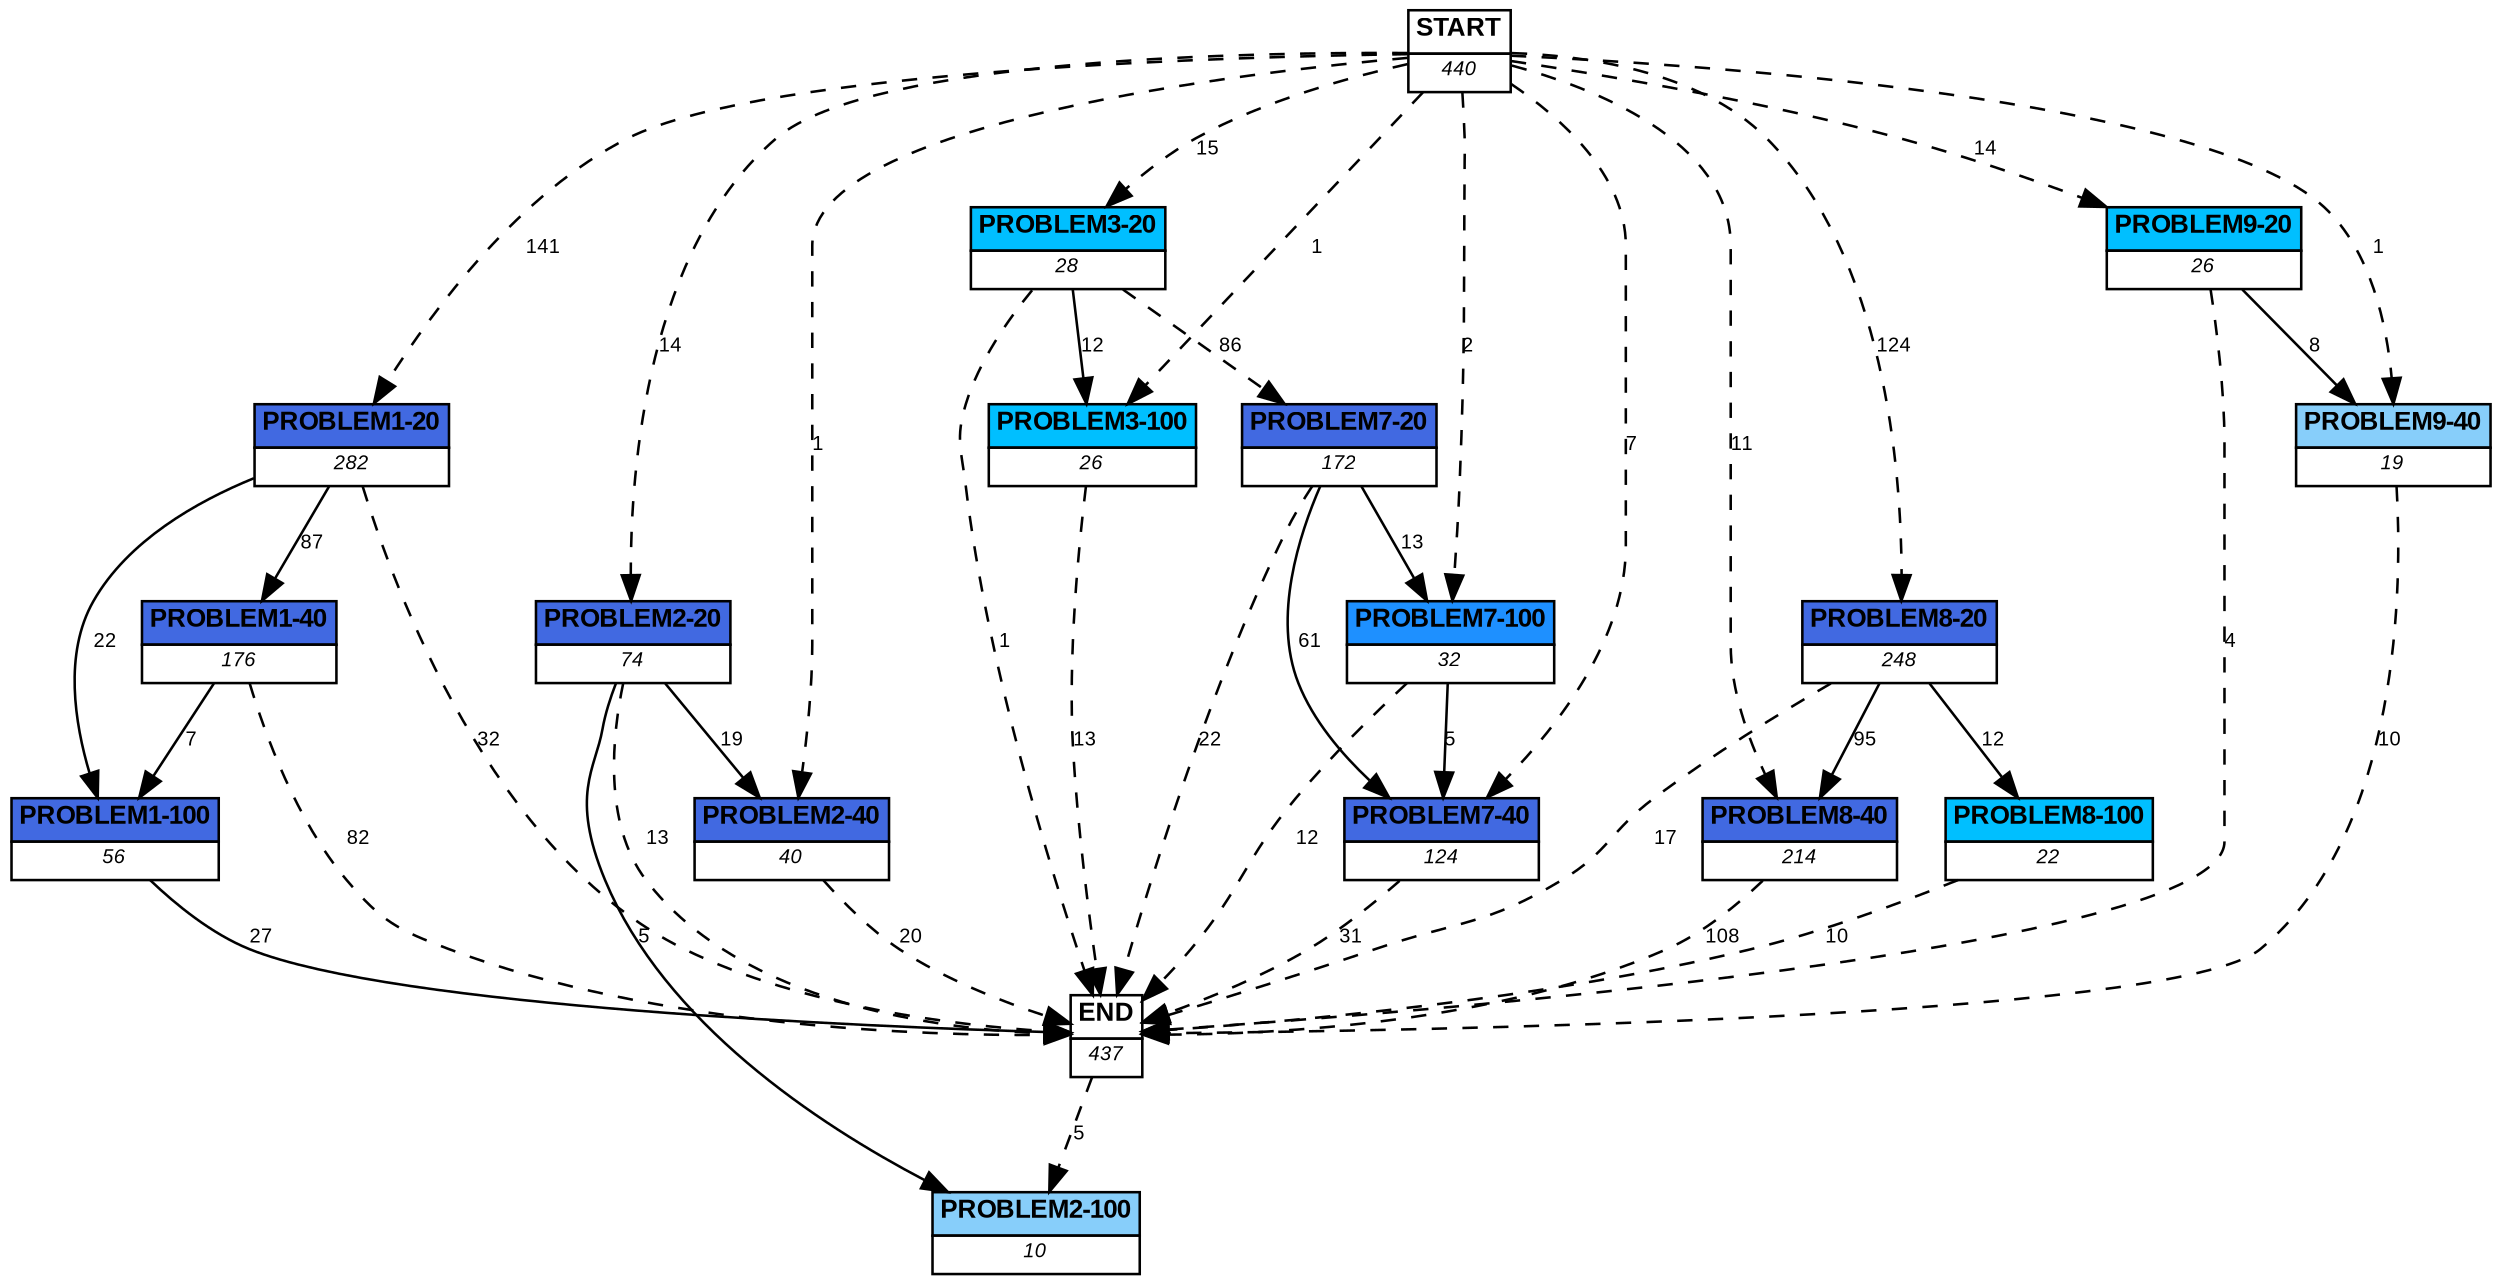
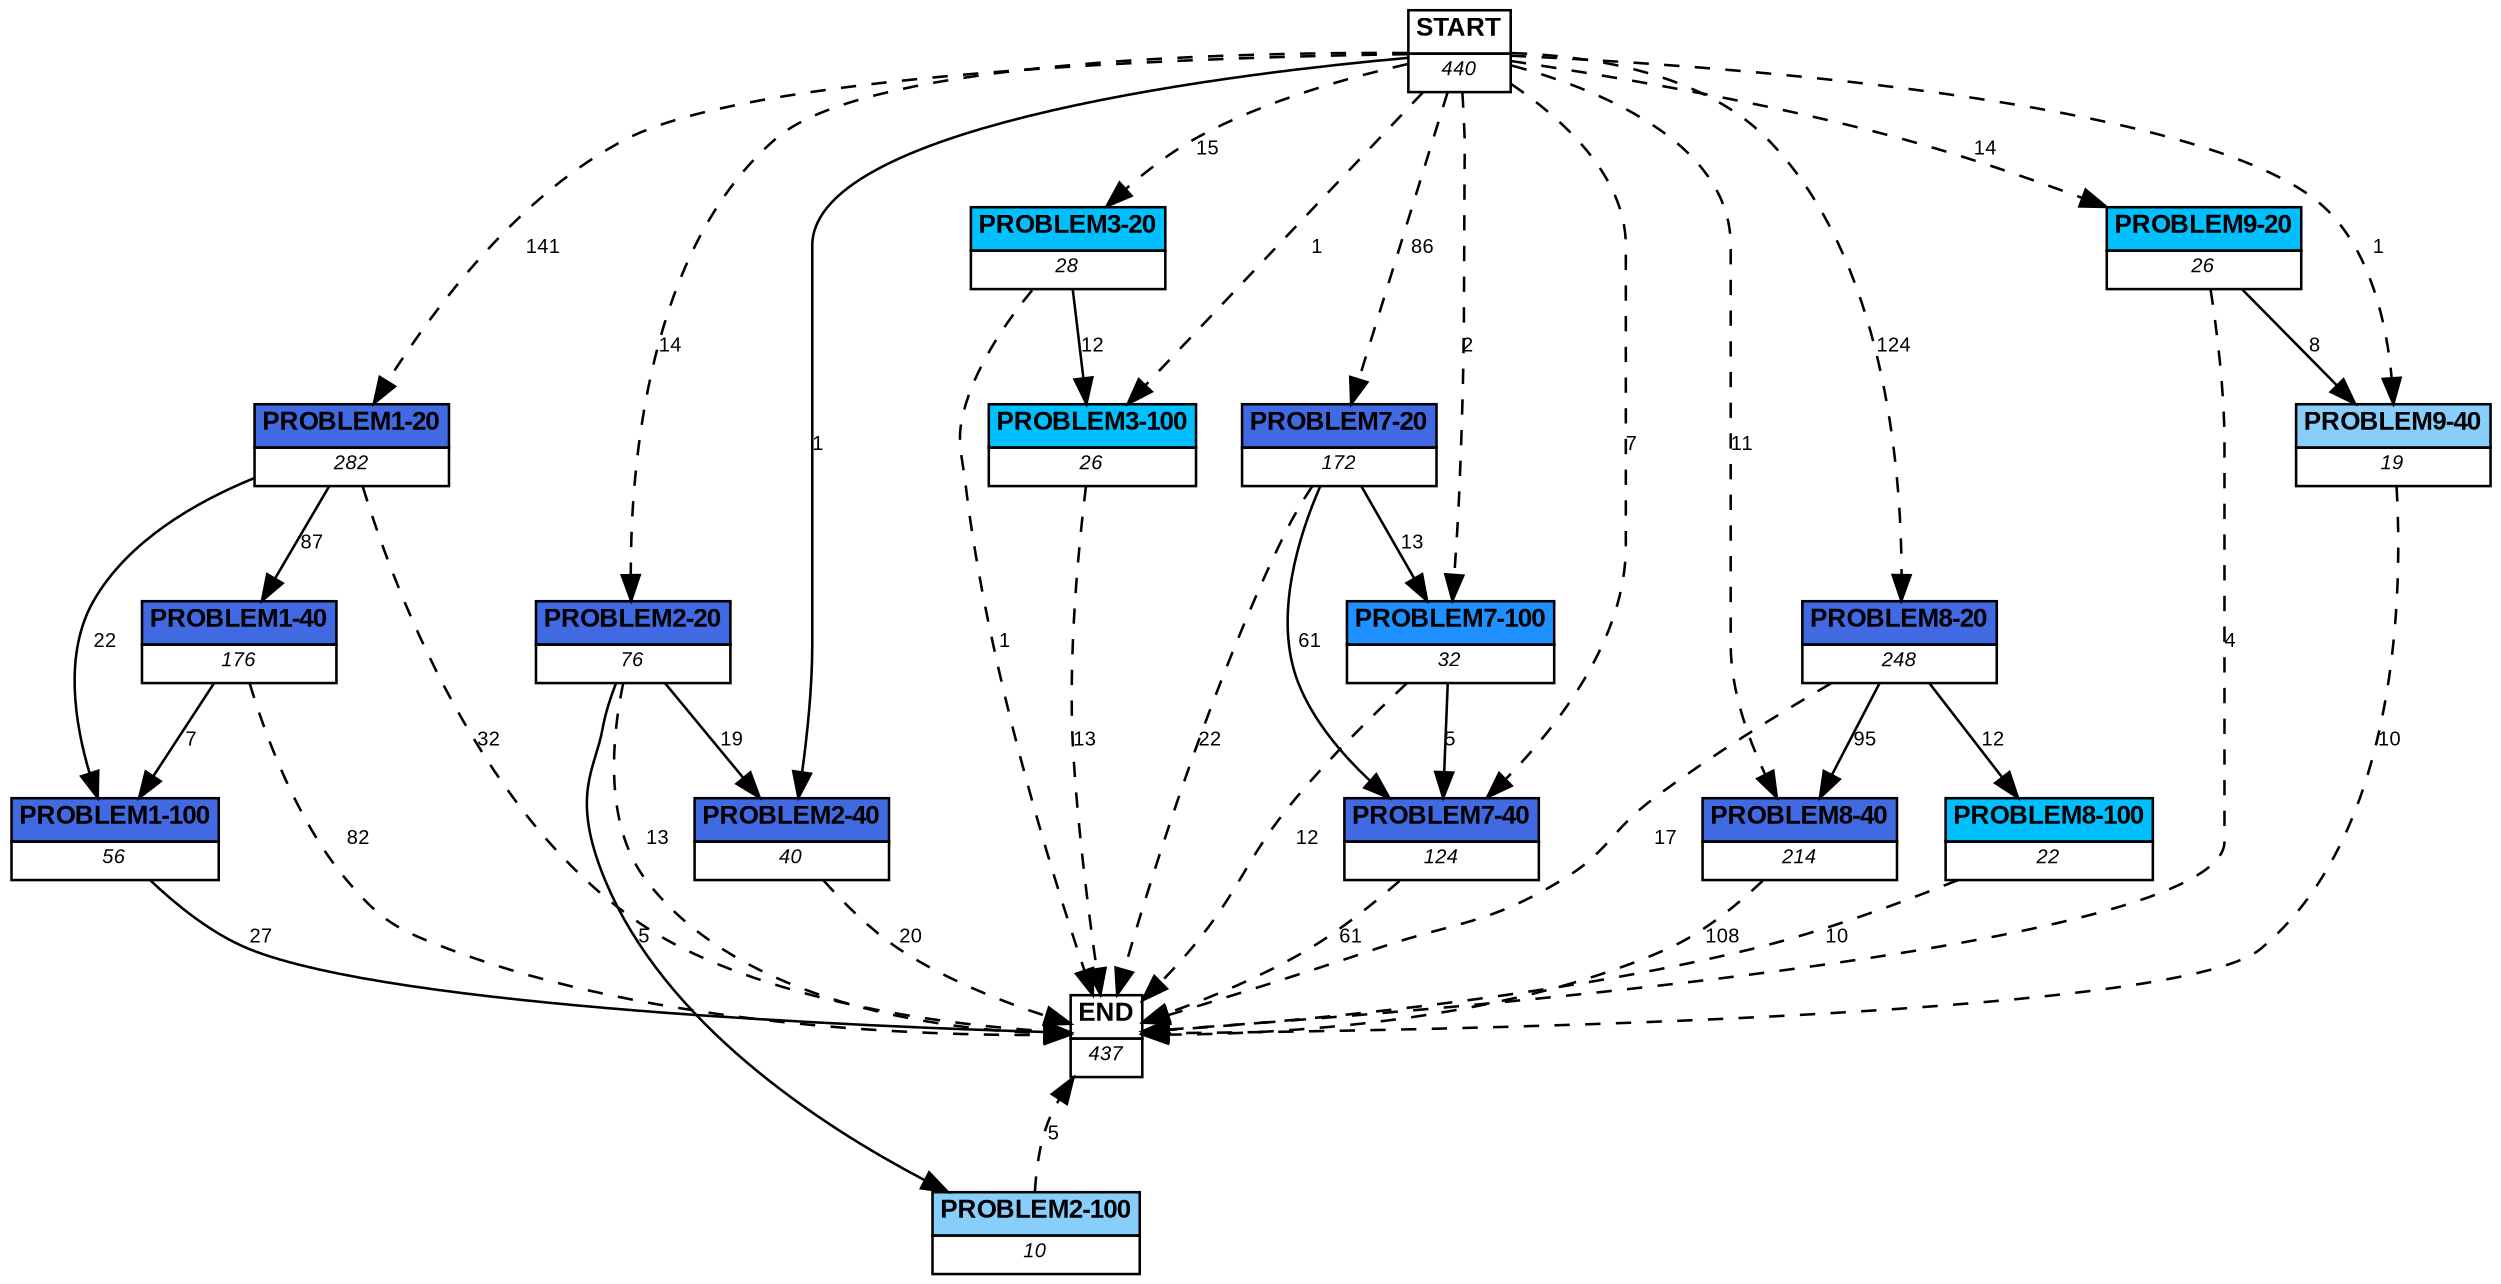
(843, 195) -> (843, 195)
(1204, 347) -> (1403, 236)
(633, 660) -> (633, 660)
(1352, 938) -> (1352, 938)
(1075, 1122) -> (1041, 1144)
